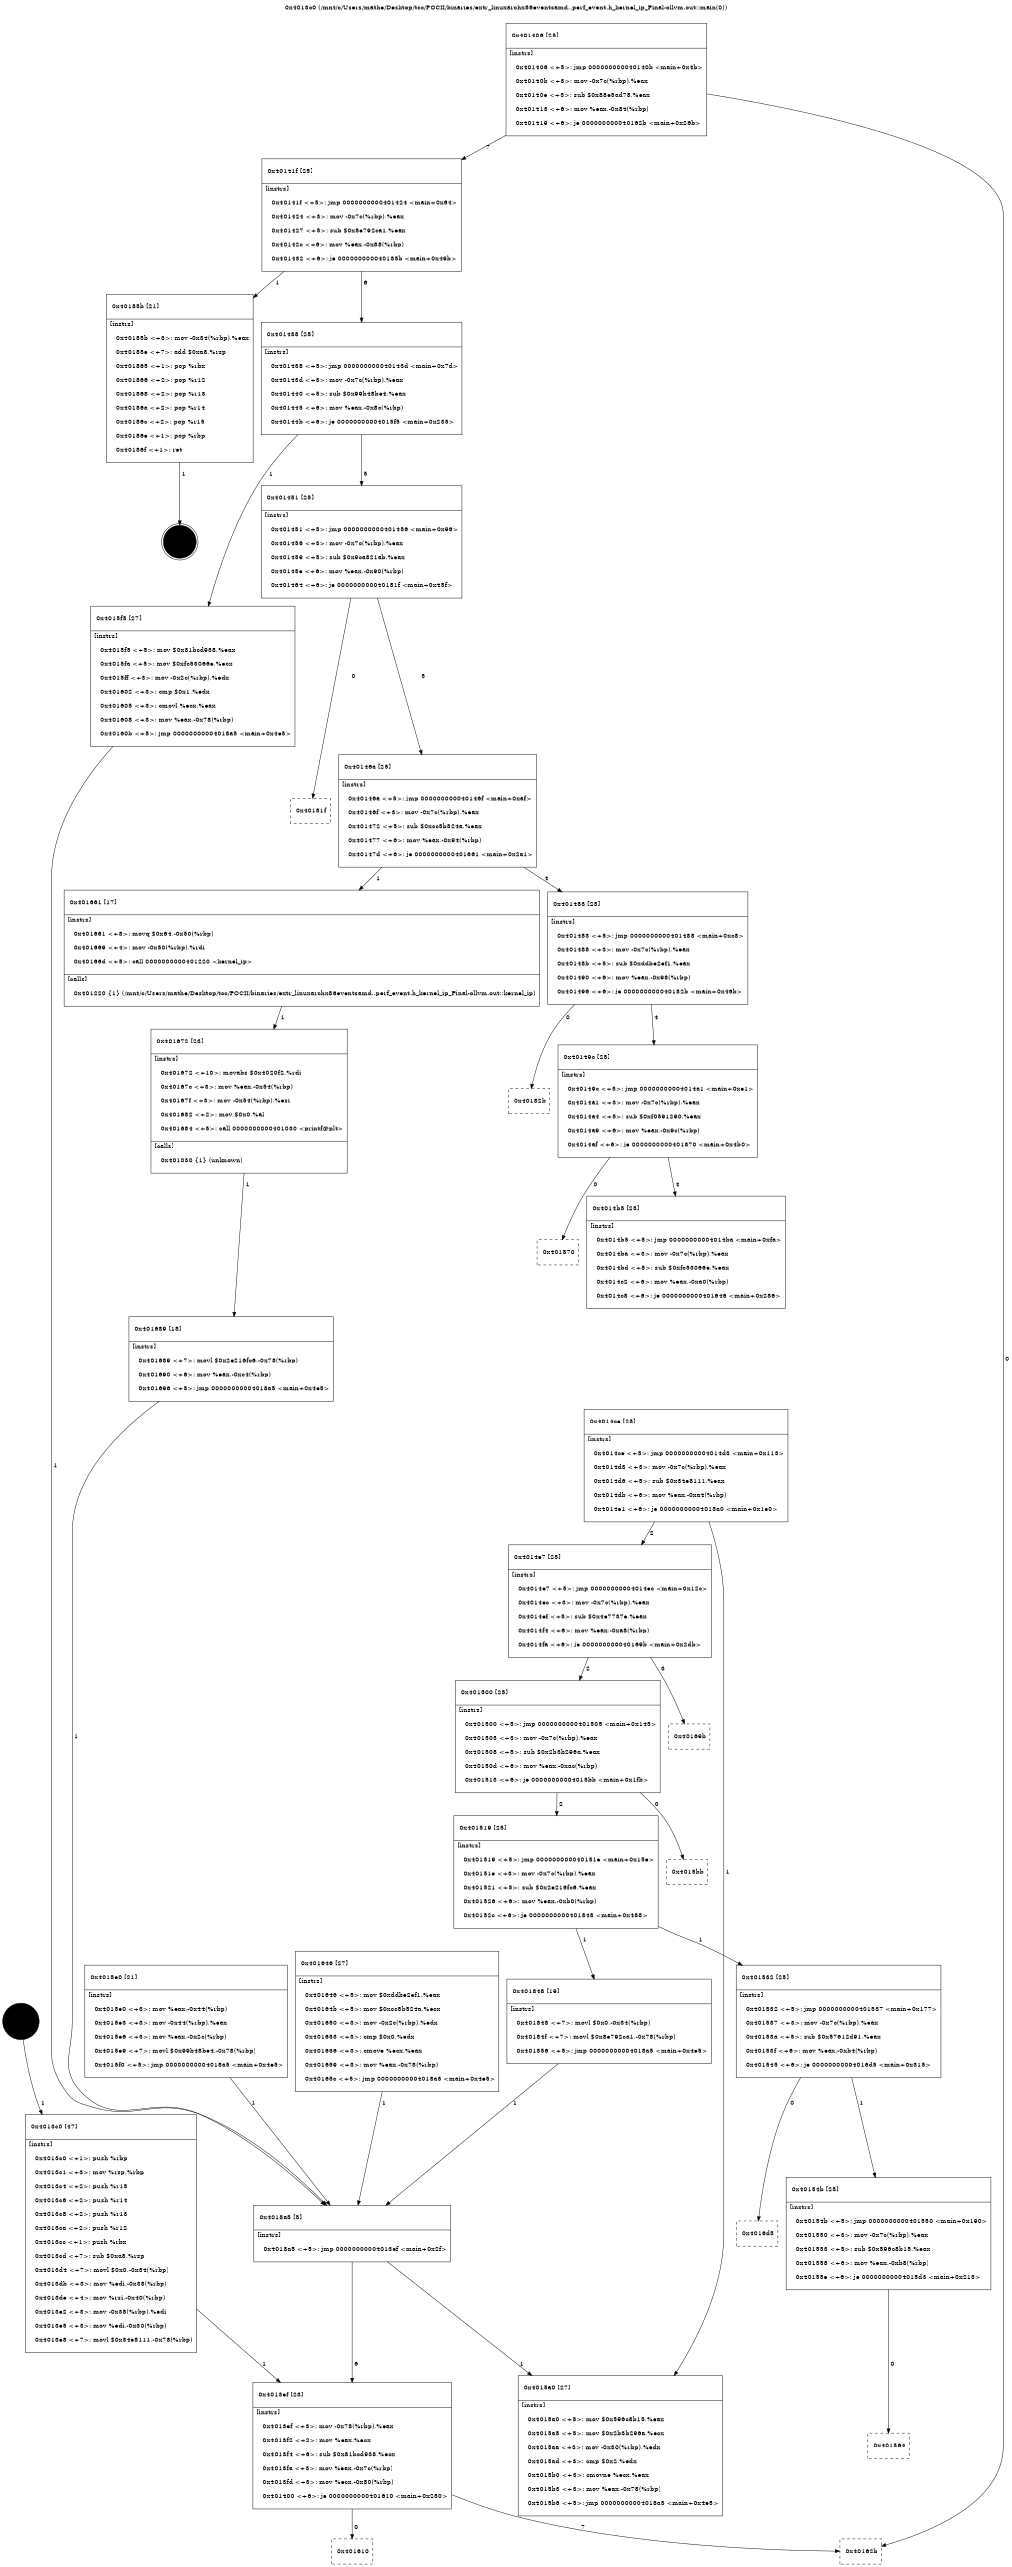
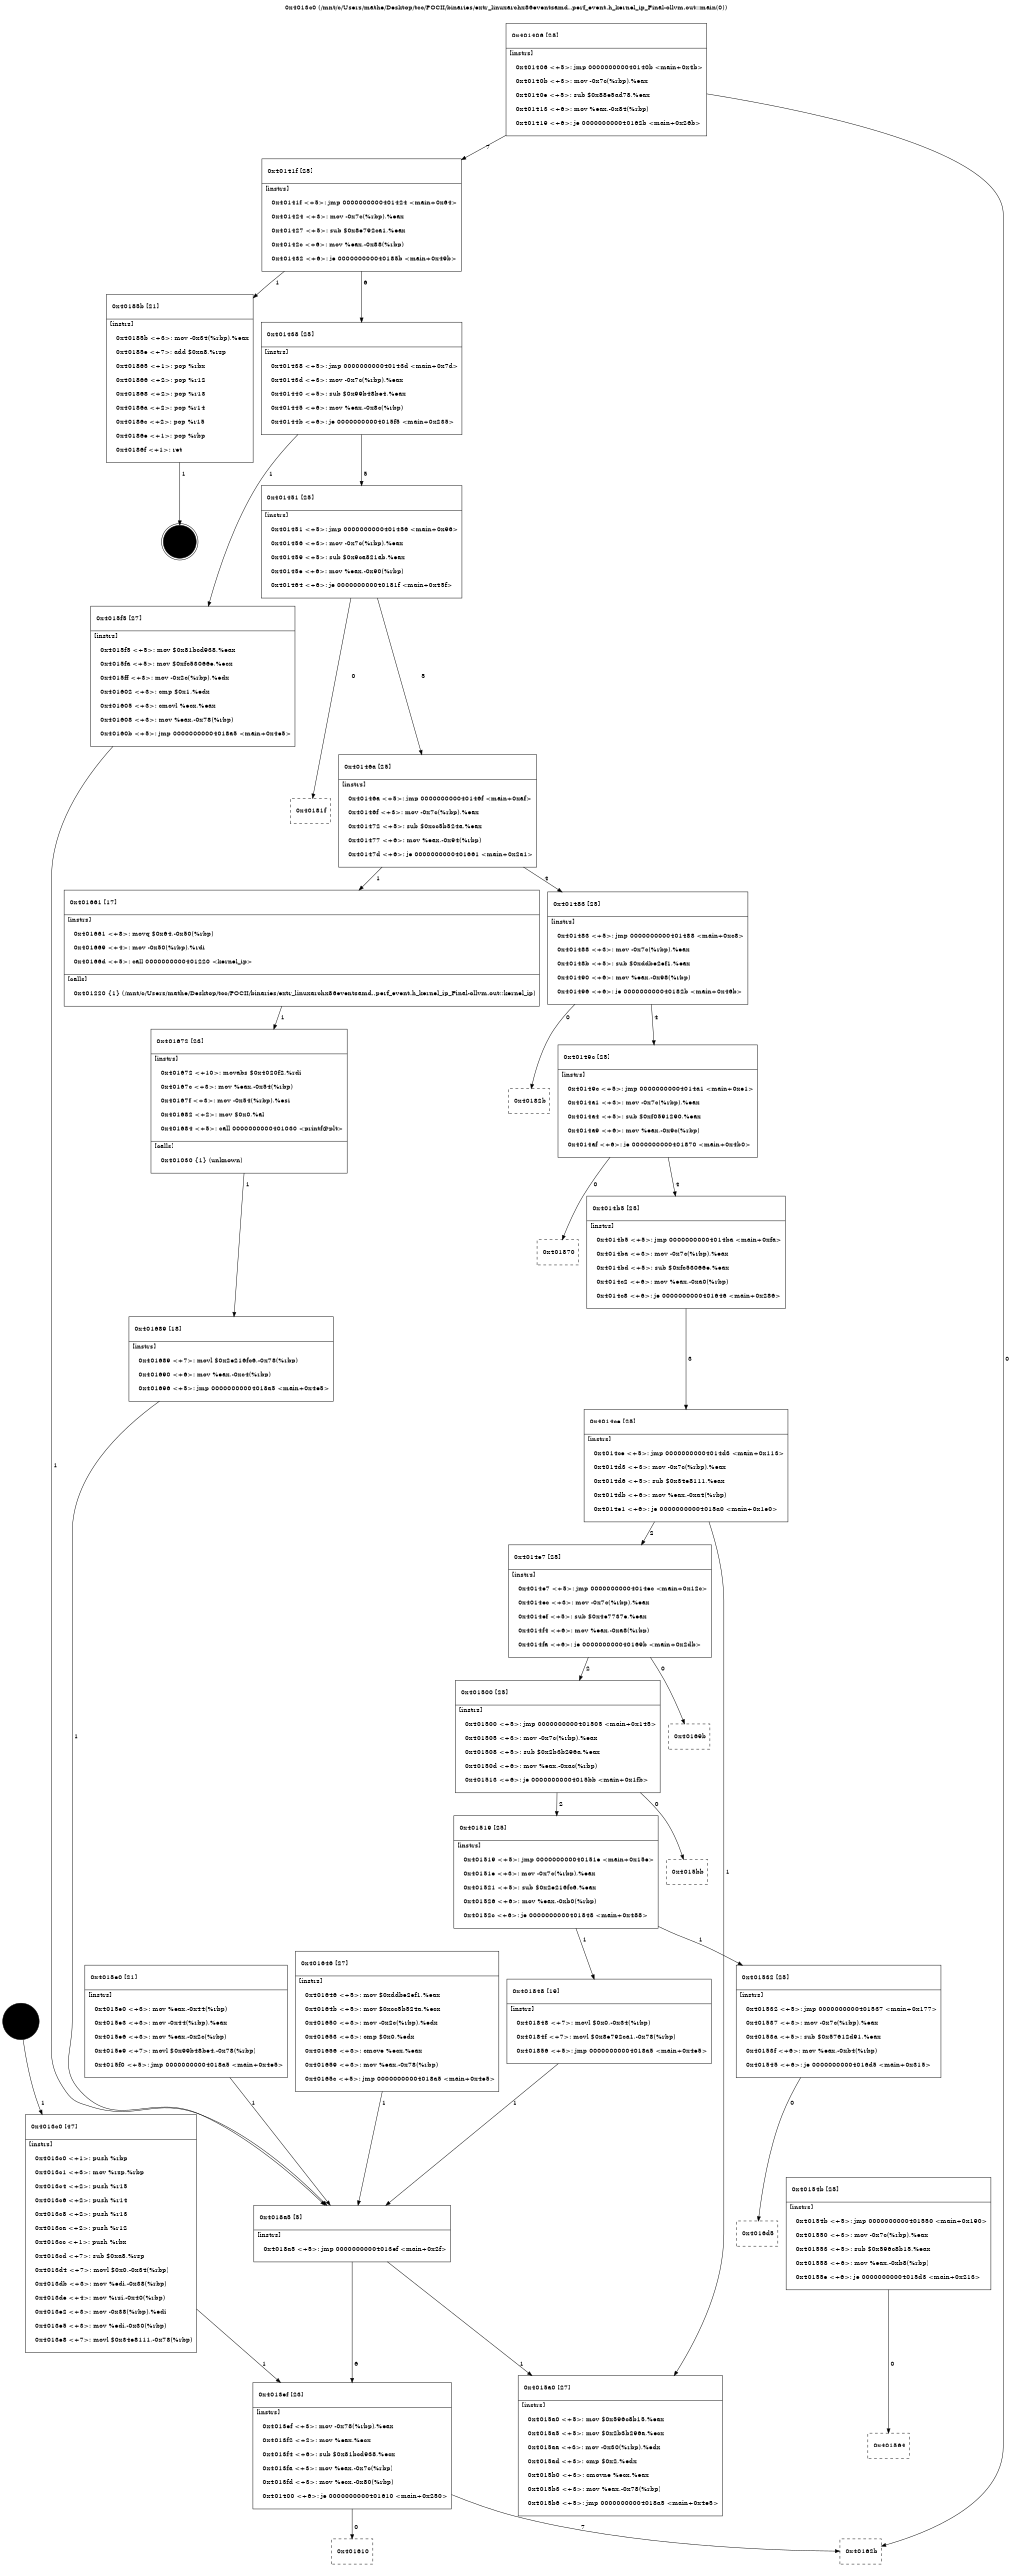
none -> (686, 1357)
(662, 1669) -> (662, 1669)
(863, 2125) -> none
